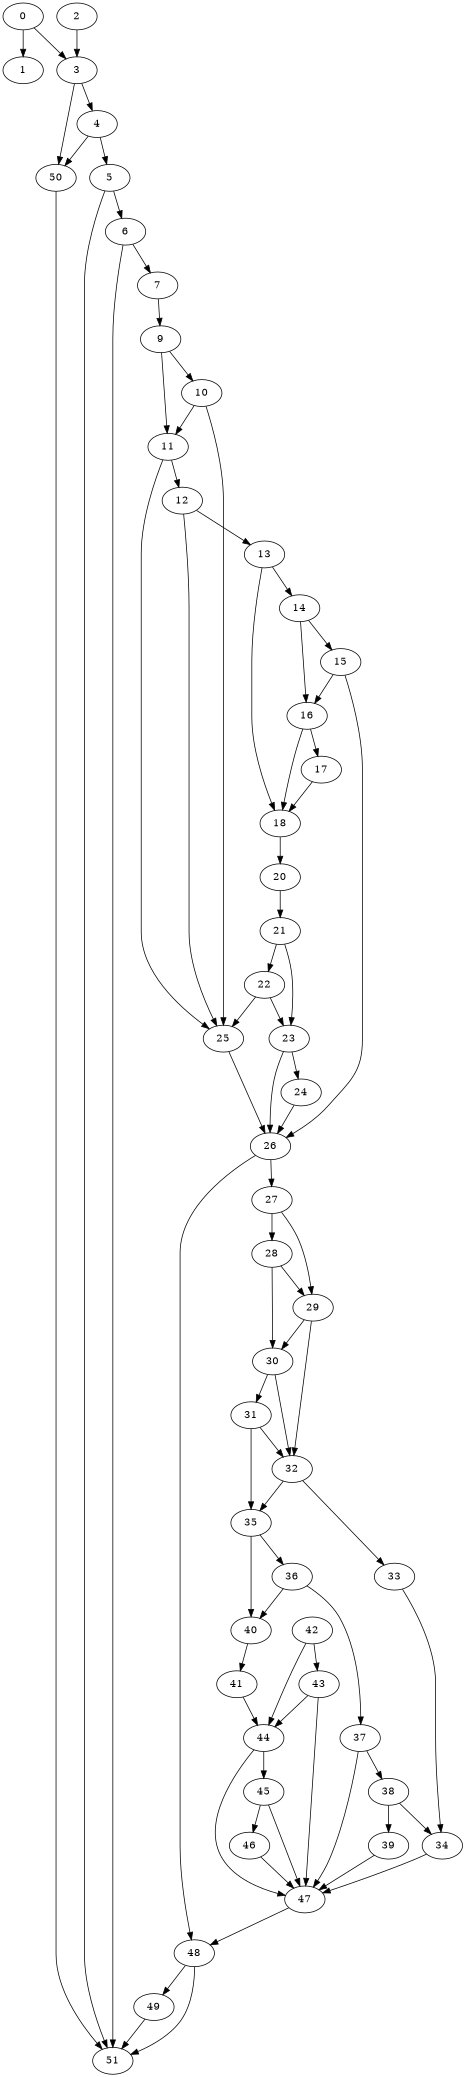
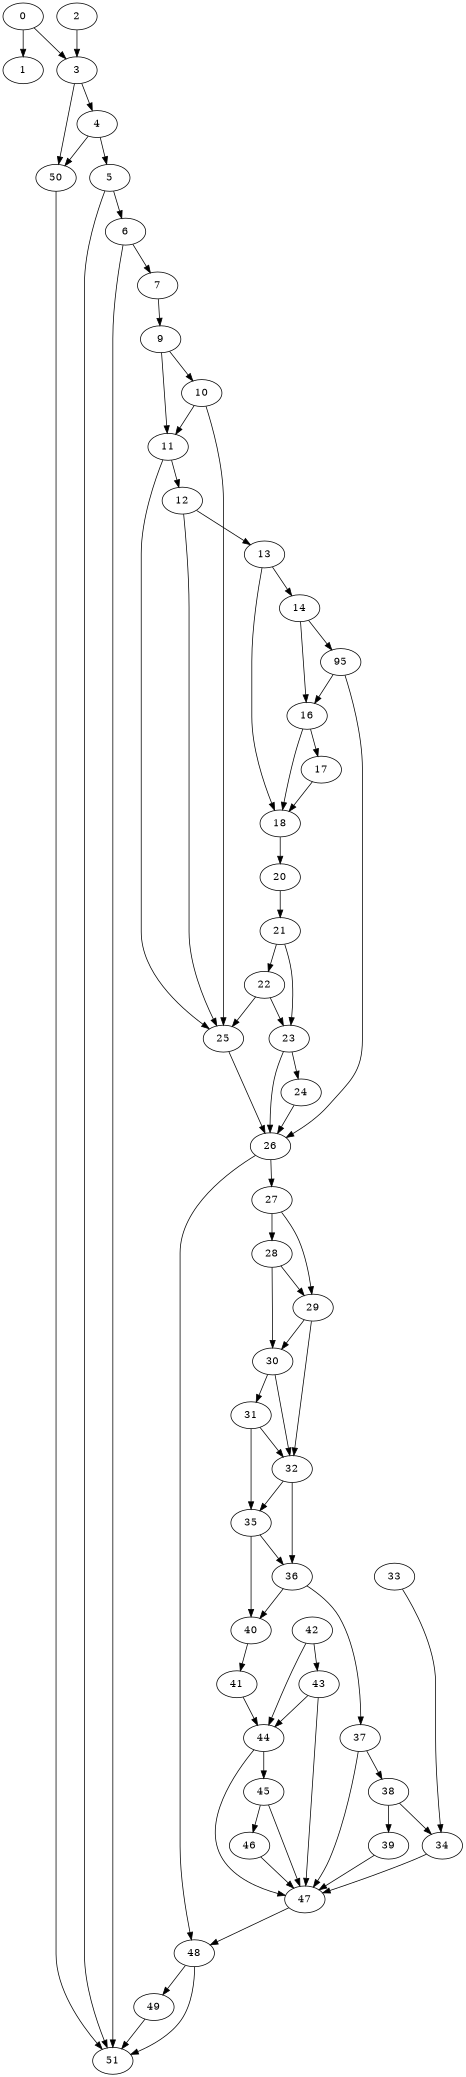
(341, 662) -> (341, 662)
(341, 1520) -> (292, 1519)
